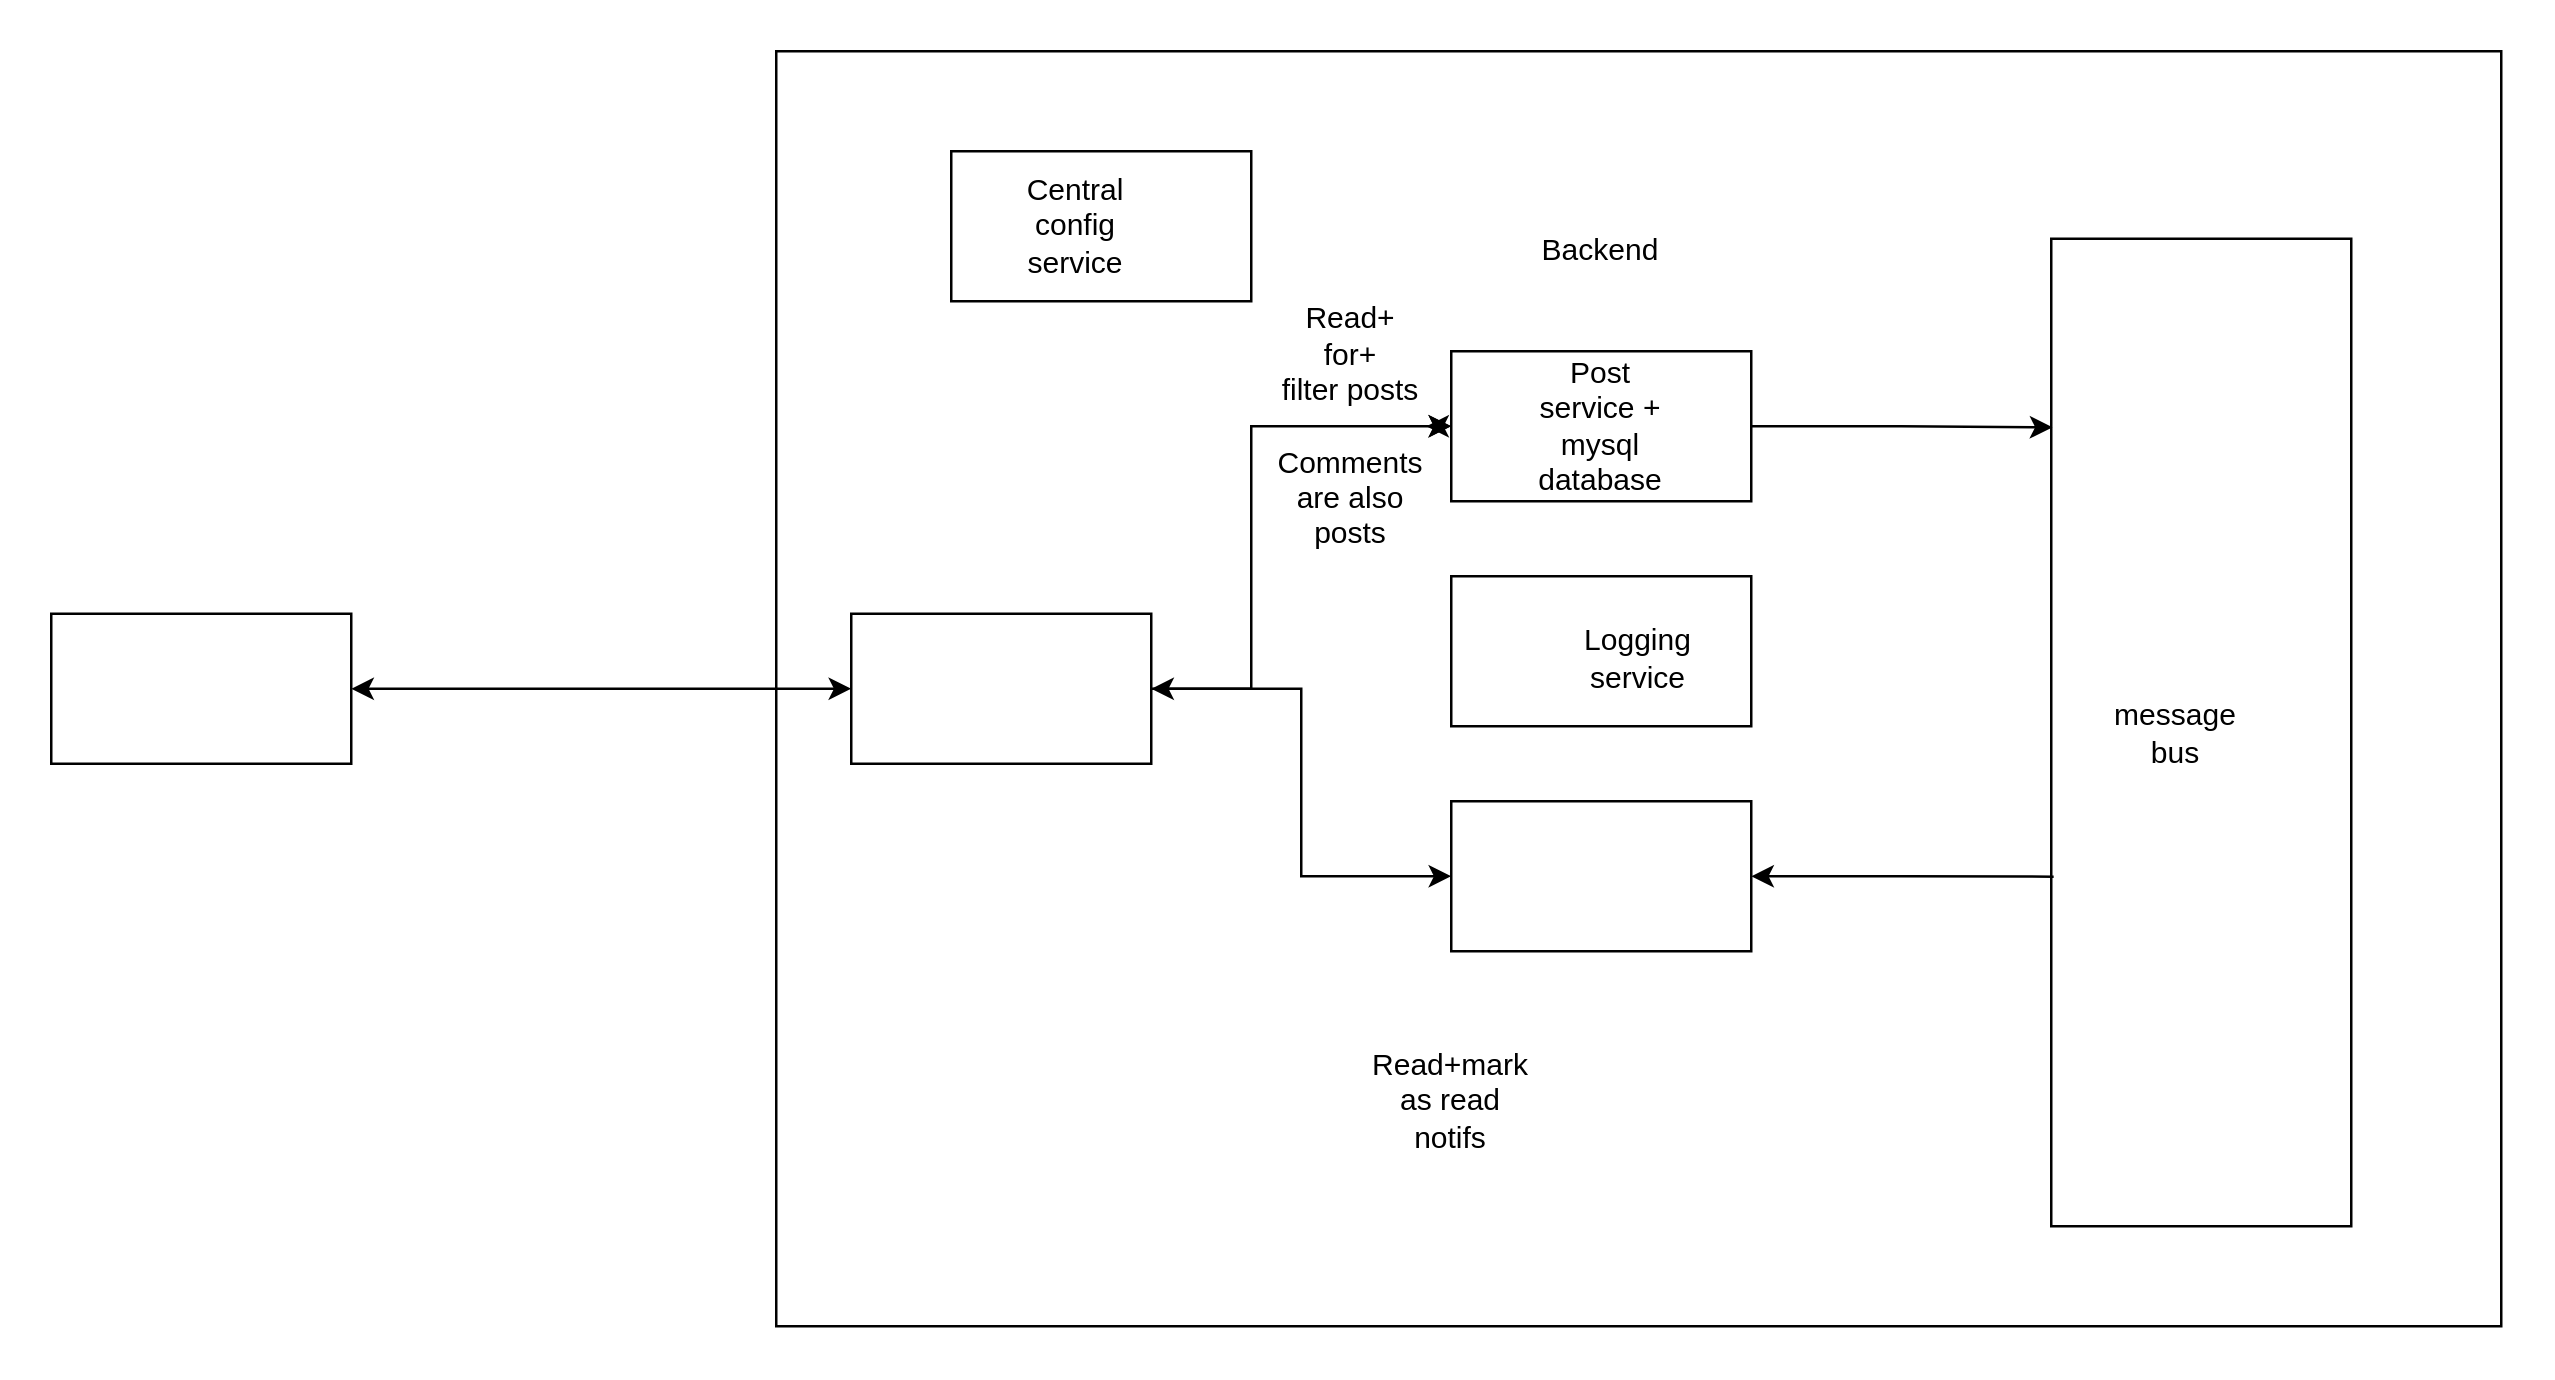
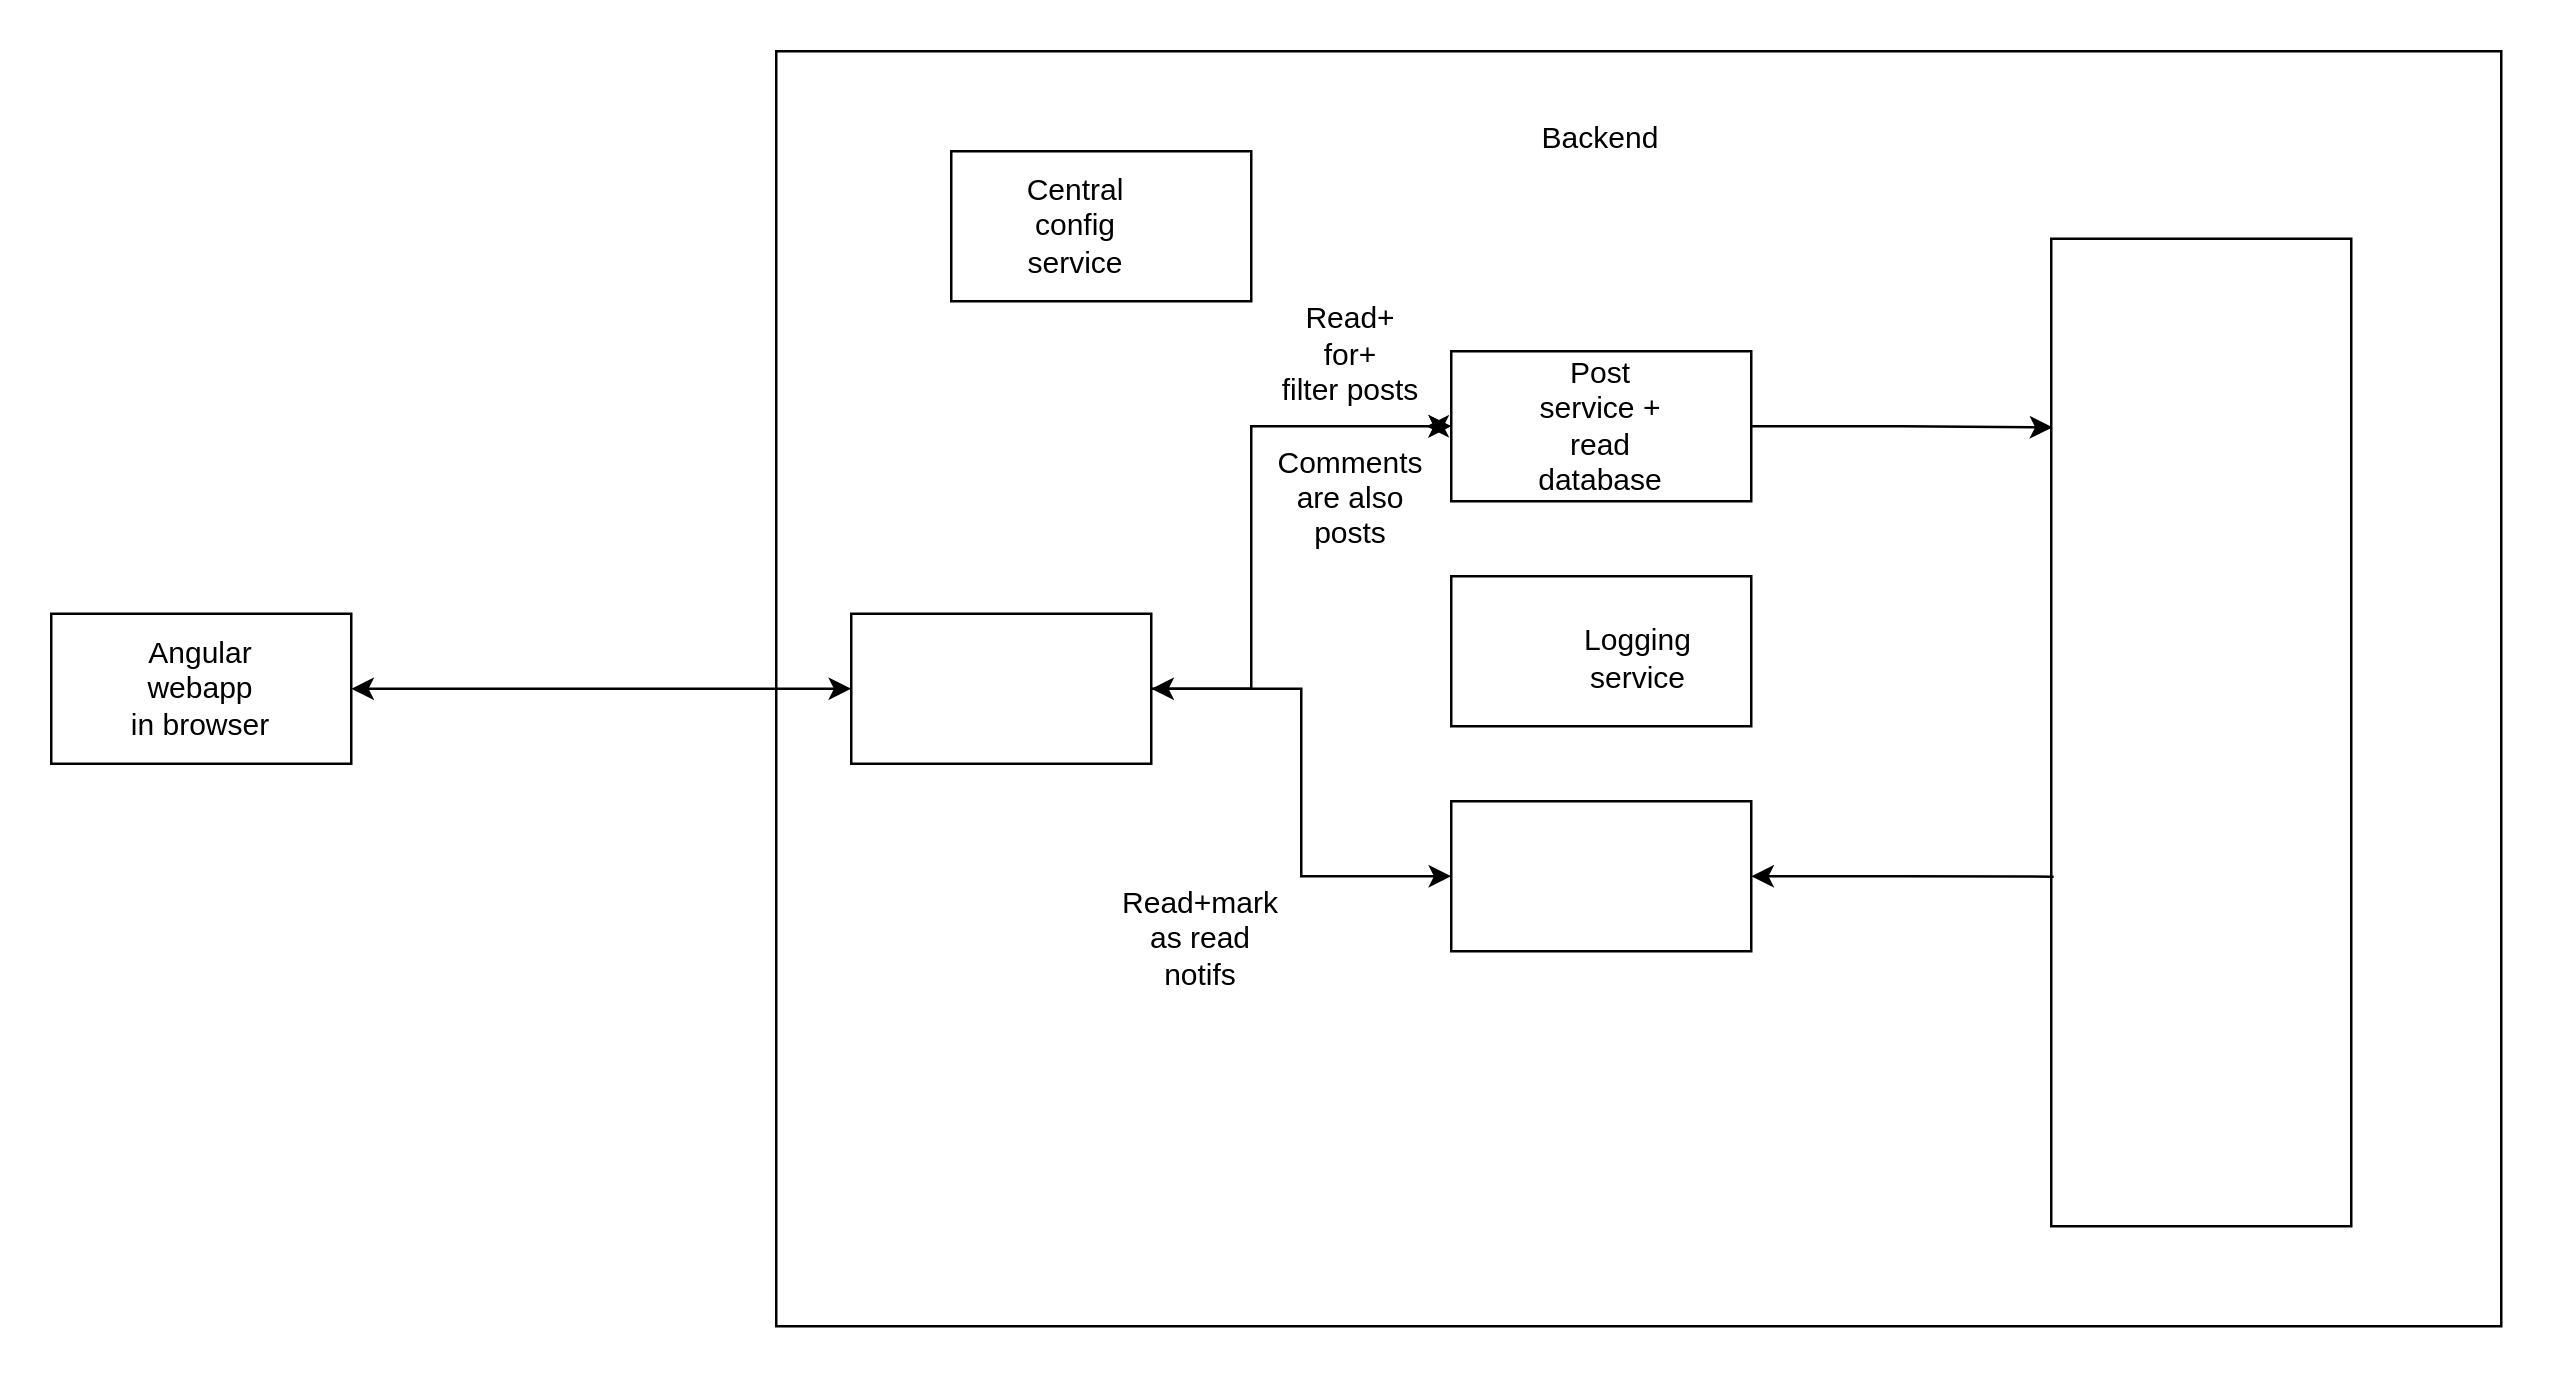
(1601, 251) -> (1601, 139)
(1601, 426) -> (1601, 426)
none -> (201, 689)
(2176, 734) -> none
(1451, 1101) -> (1201, 939)
